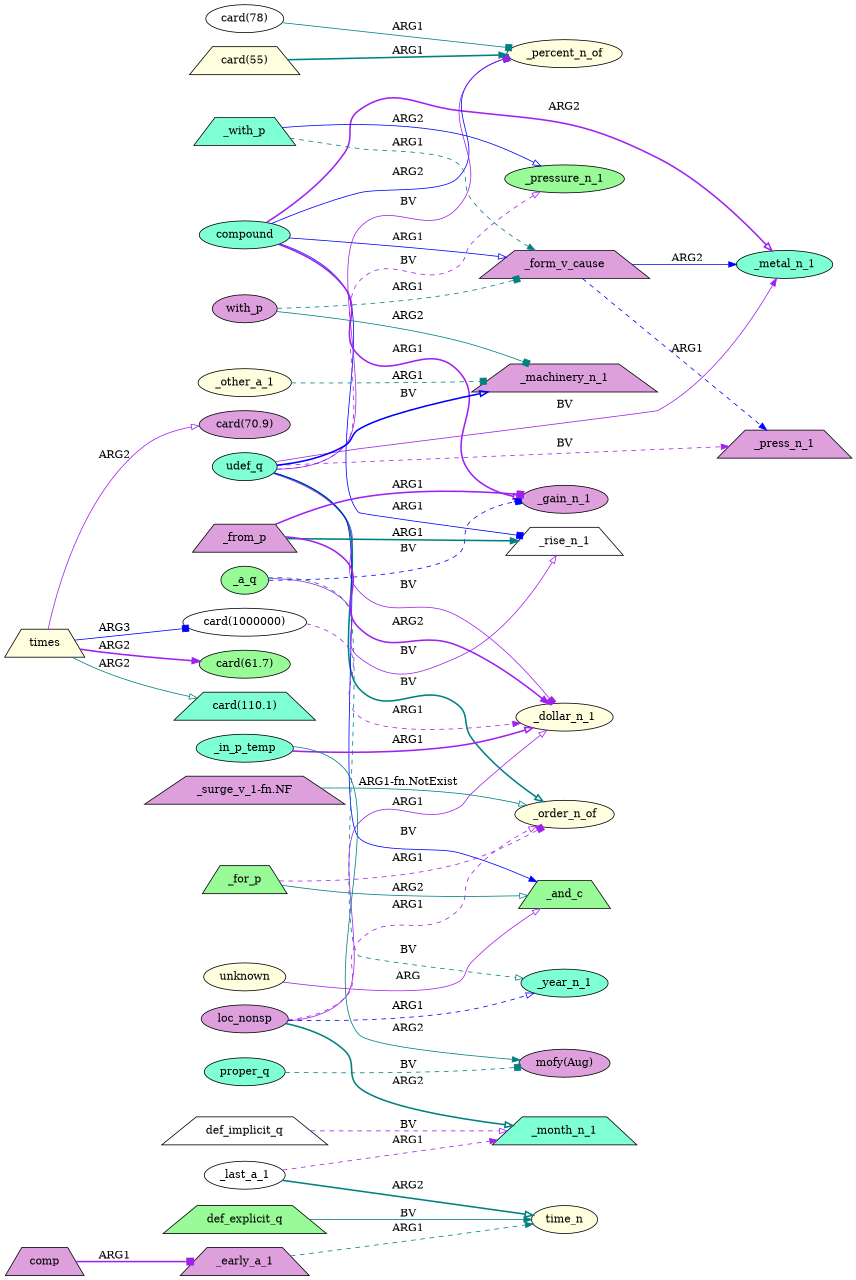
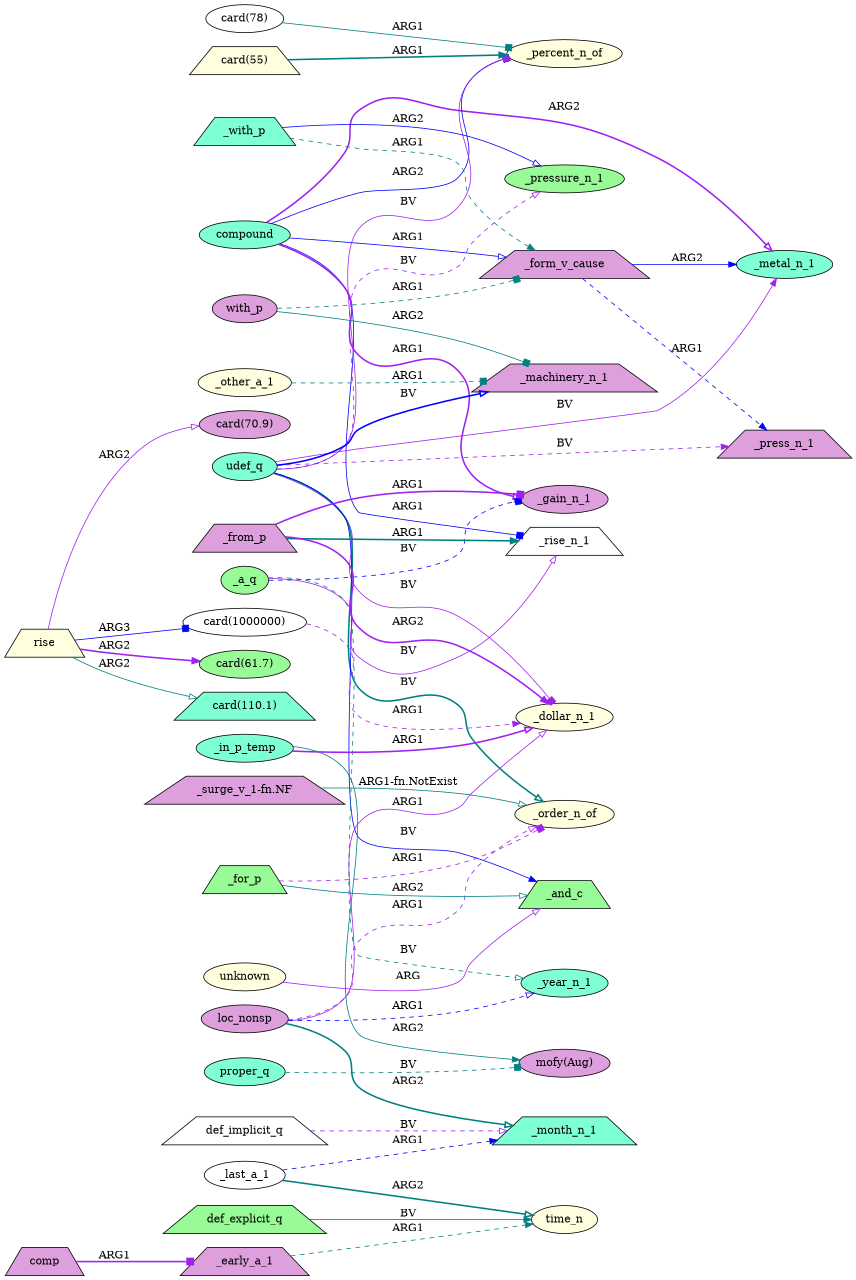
(45, 643) -> (45, 643)
(386, 1156) -> (386, 1156)
